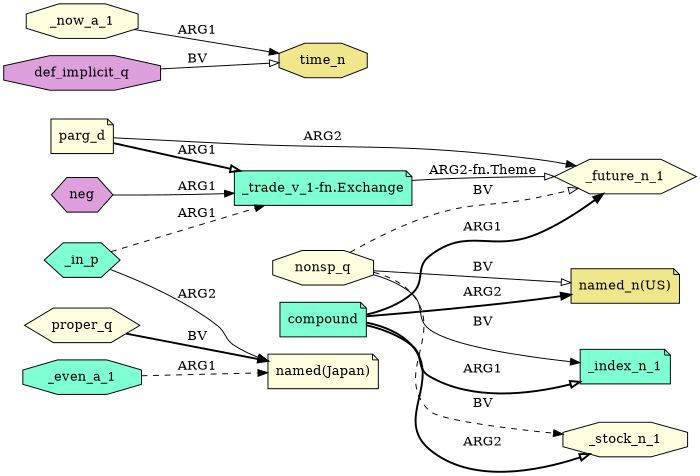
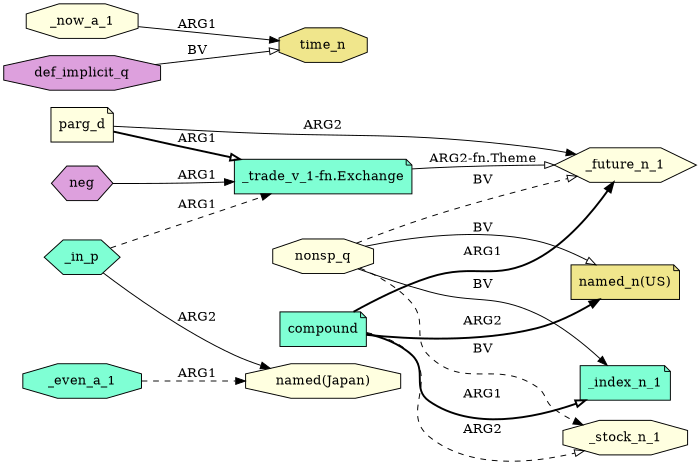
(82, 325) -> none
(323, 371) -> (323, 381)
(428, 447) -> (434, 440)
